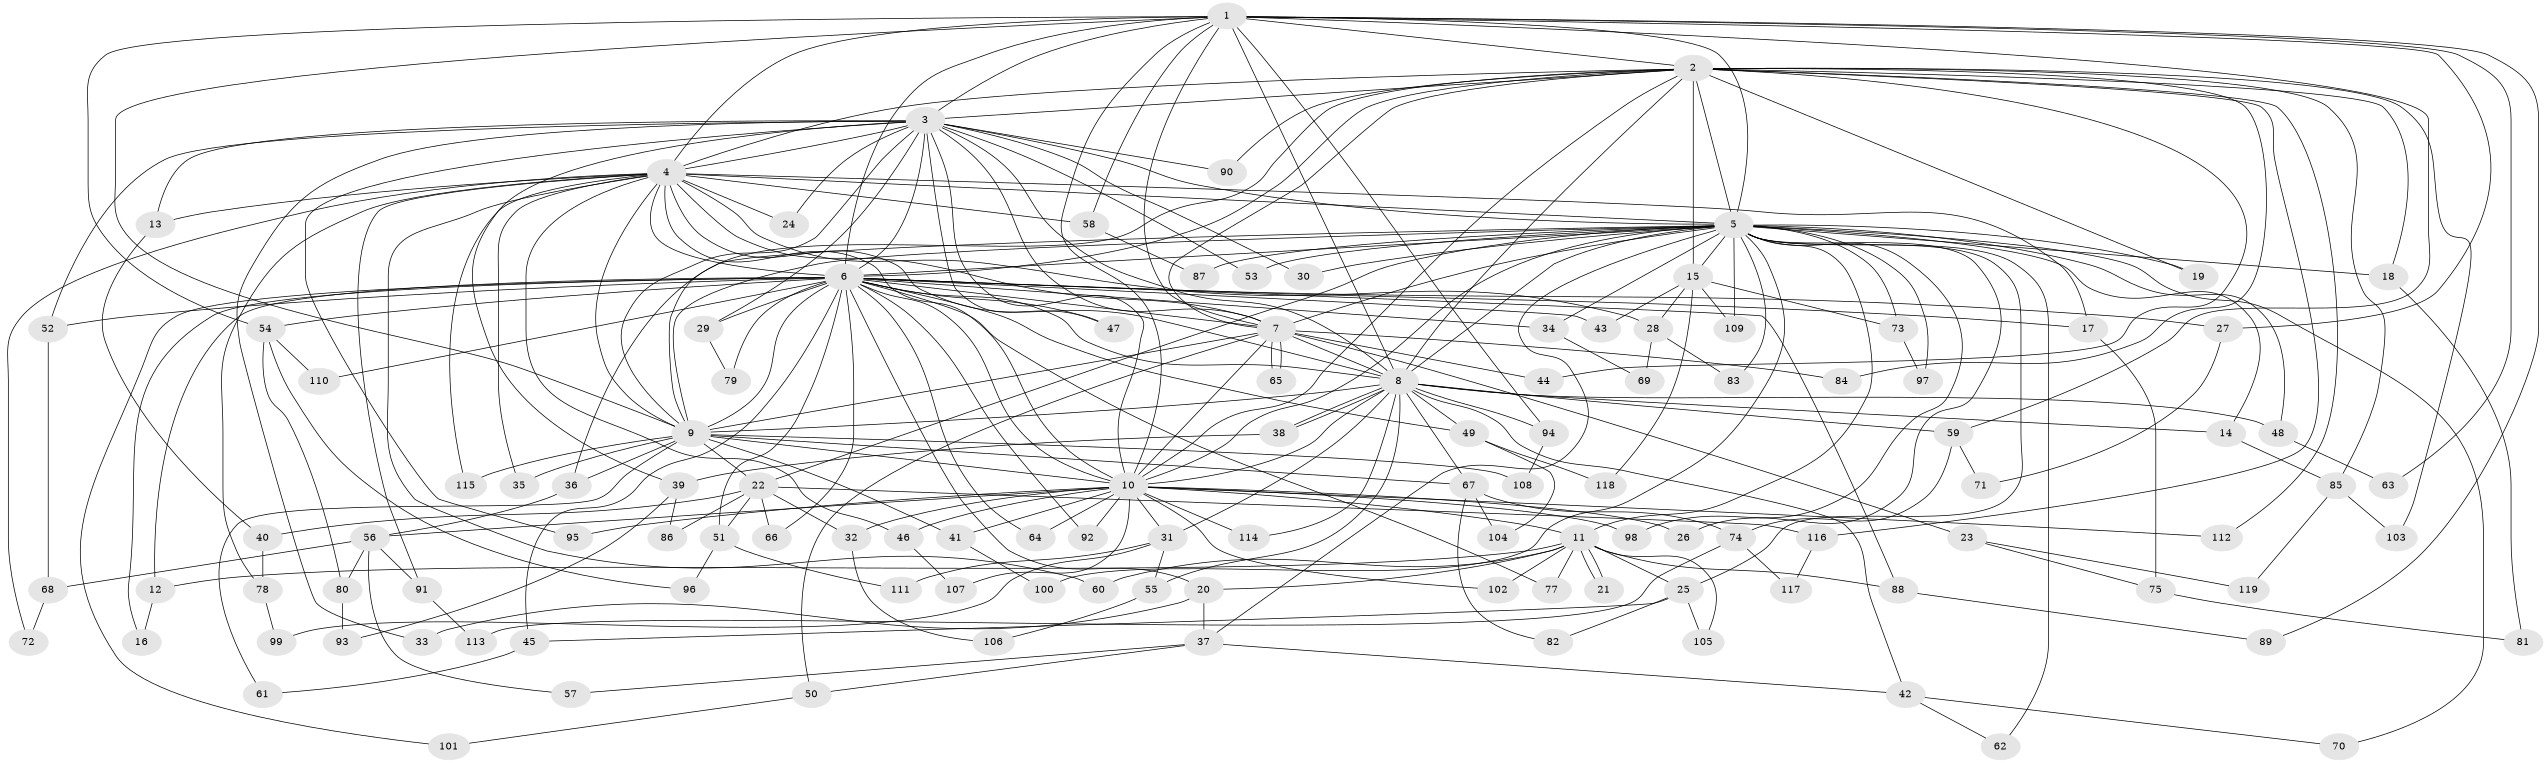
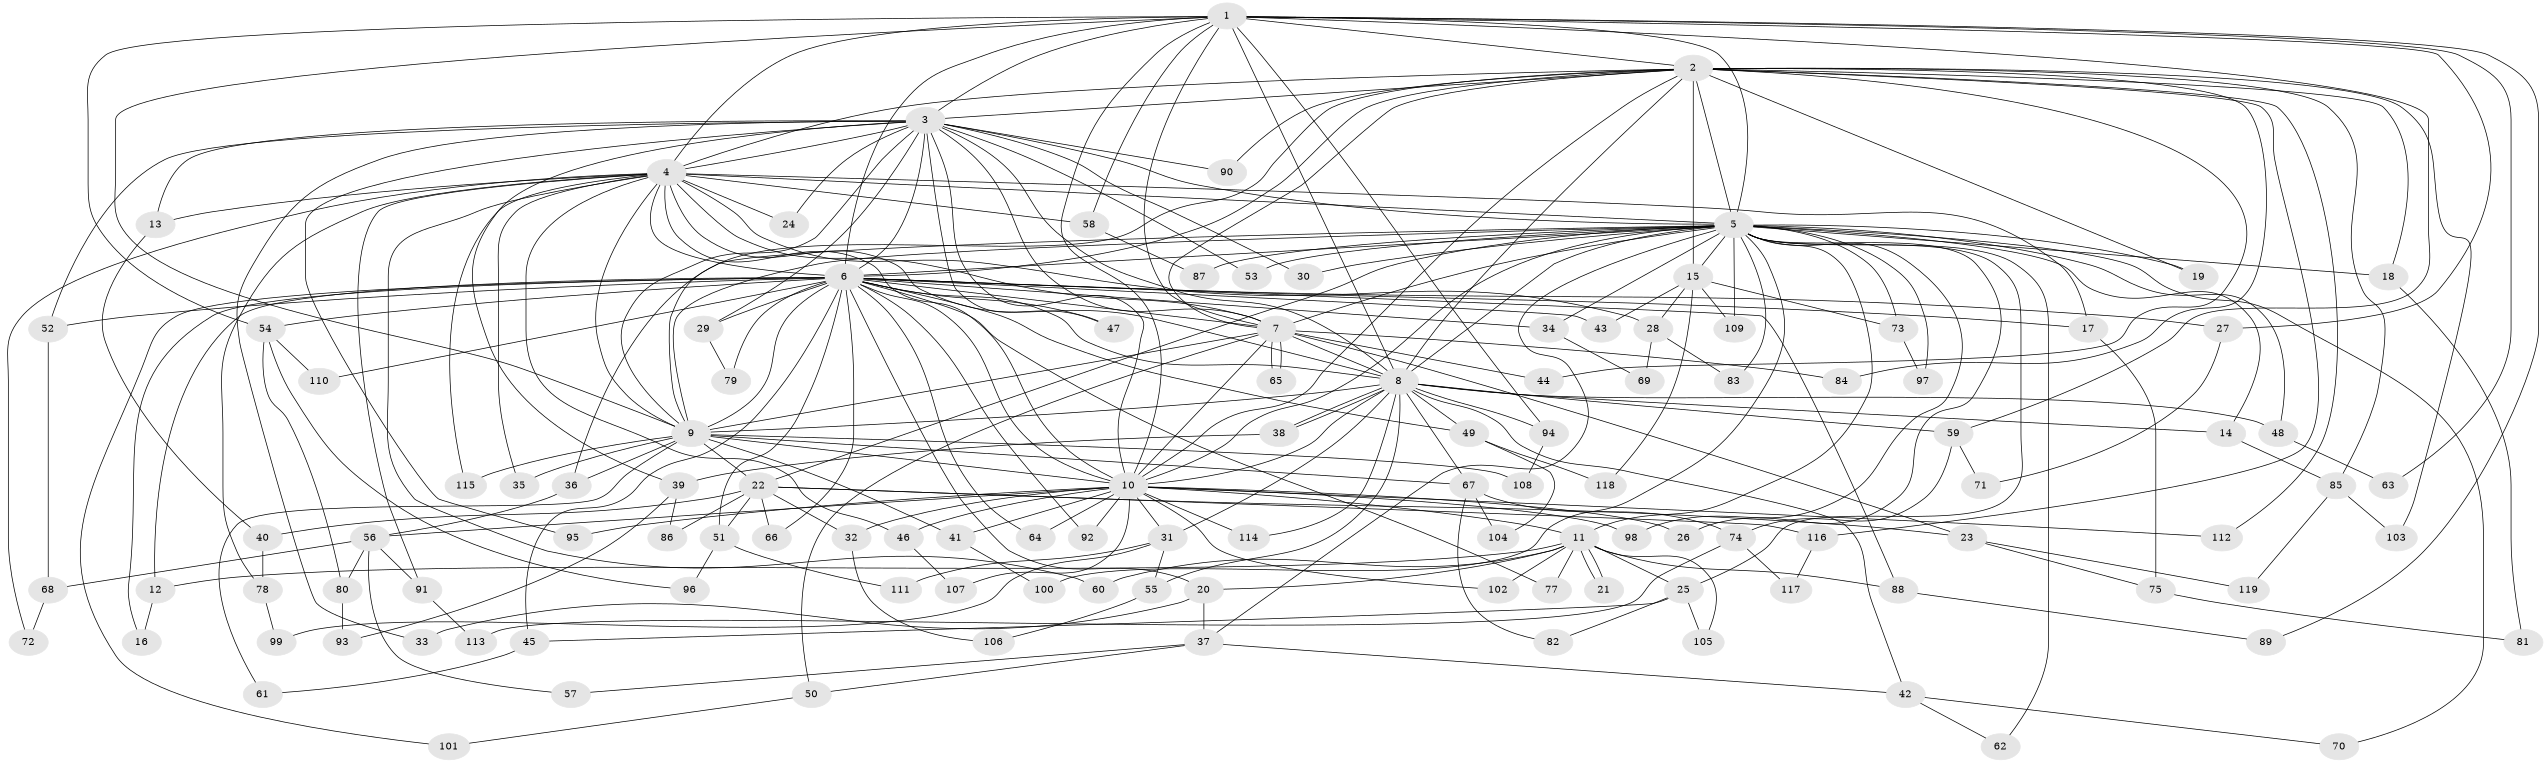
none -> (1364, 506)
